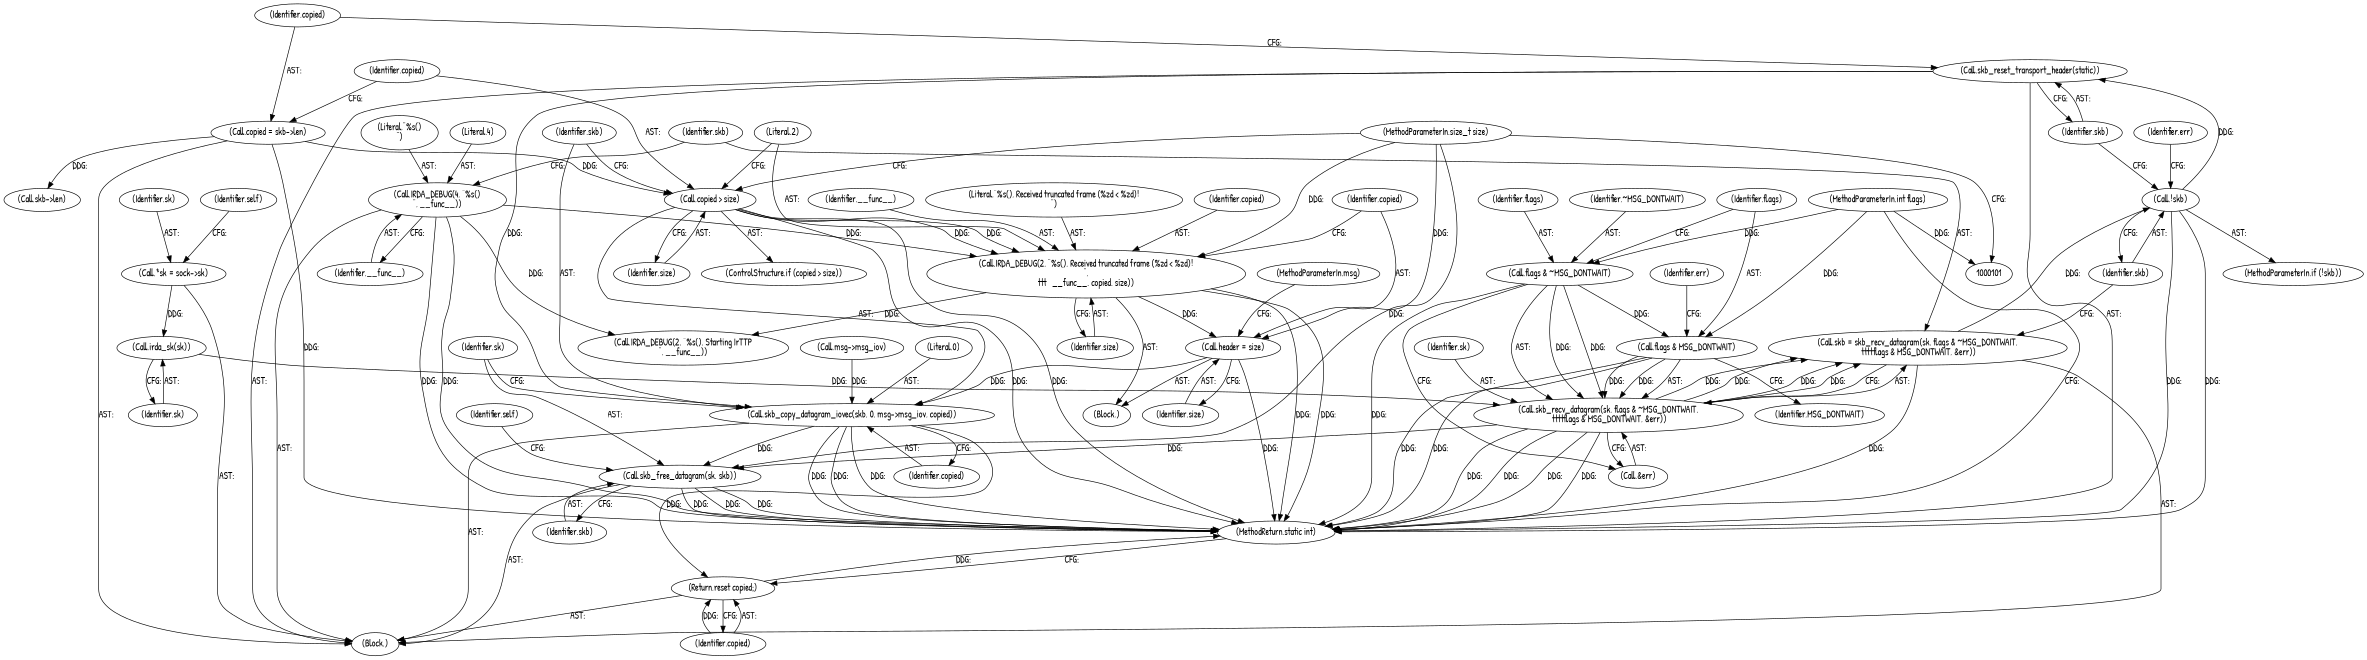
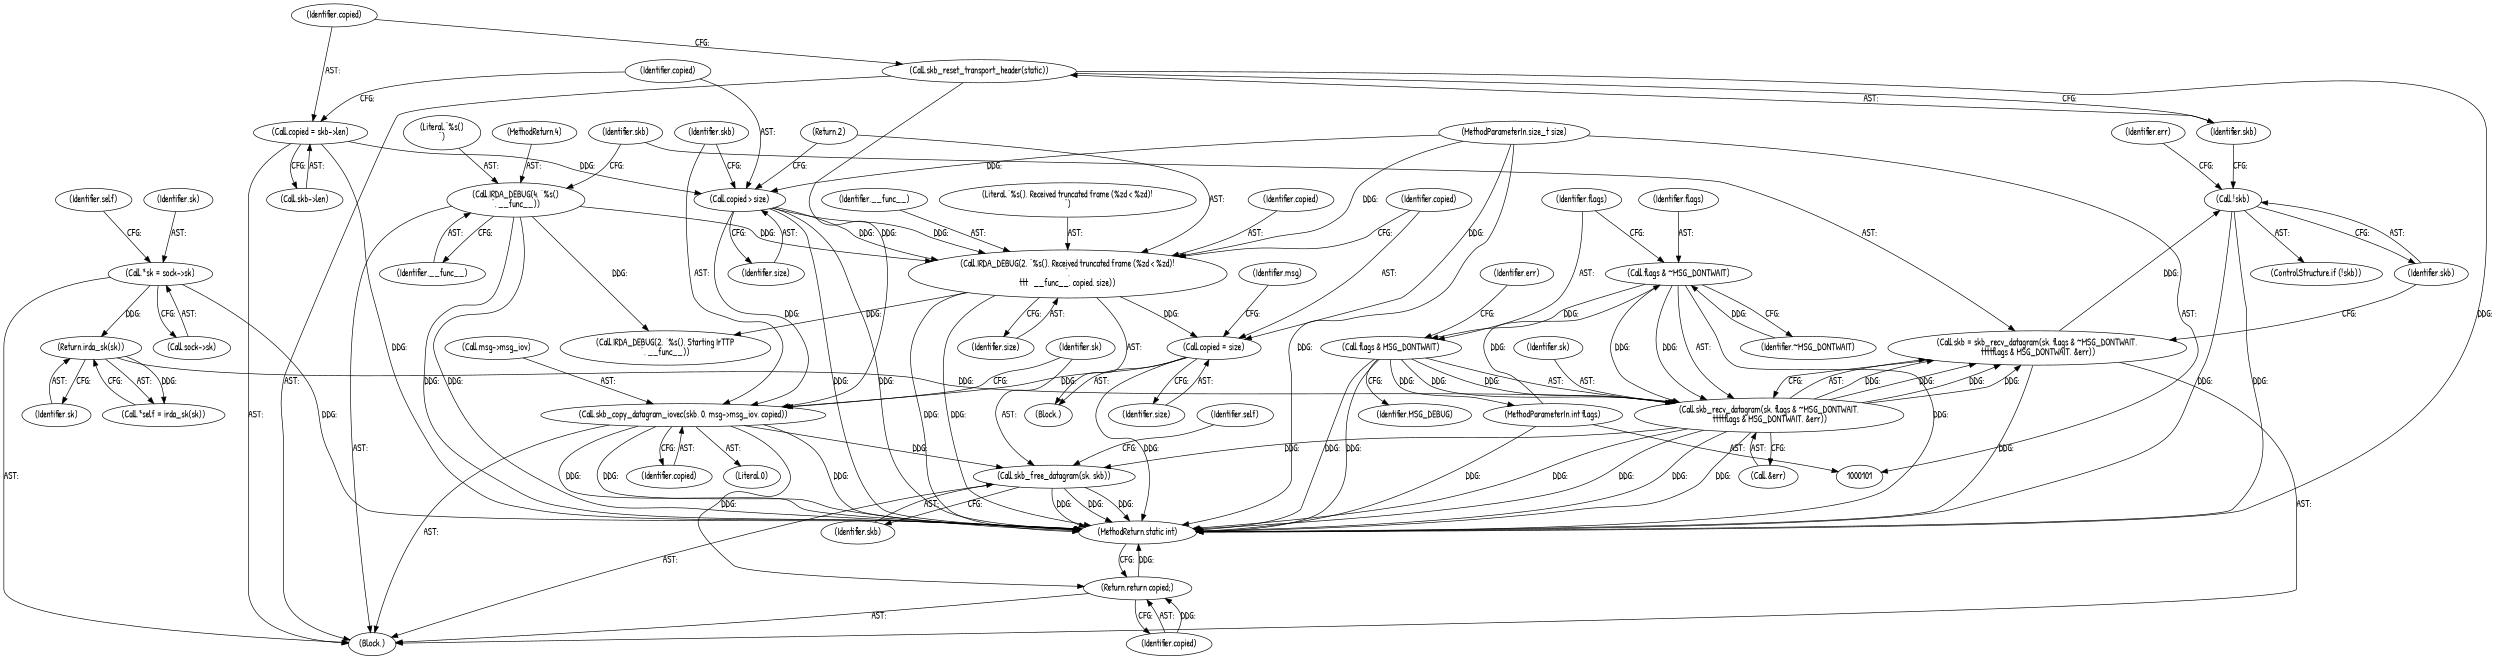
(2202, 107) -> none
(478, 133) -> (535, 133)
(783, 133) -> (829, 133)
(81, 166) -> (300, 166)
(901, 166) -> (996, 166)
none -> (308, 170)
(2000, 200) -> (2190, 314)
(1614, 234) -> (1741, 314)
(1943, 234) -> (1739, 449)
(784, 274) -> none
(1318, 274) -> (1278, 274)
(2293, 274) -> (2316, 274)
(1793, 277) -> (1405, 389)
(867, 314) -> (793, 314)
(2115, 314) -> (2486, 314)
(162, 348) -> (91, 348)
none -> (192, 348)
(1233, 348) -> (1214, 348)
(901, 379) -> (716, 444)
(861, 382) -> (609, 382)
(2073, 382) -> (1474, 477)
(1420, 390) -> (1746, 306)
none -> (164, 415)
(1820, 415) -> (1415, 415)
(1189, 437) -> (1338, 321)
none -> (568, 519)
(723, 588) -> (1138, 588)
